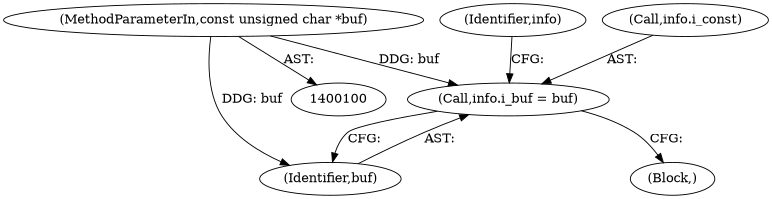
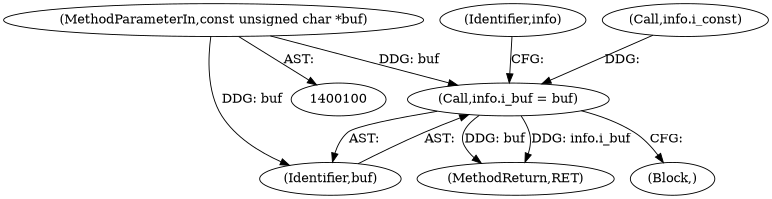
(624, 60) -> (624, 60)
(366, 139) -> (366, 139)
none -> (516, 179)
